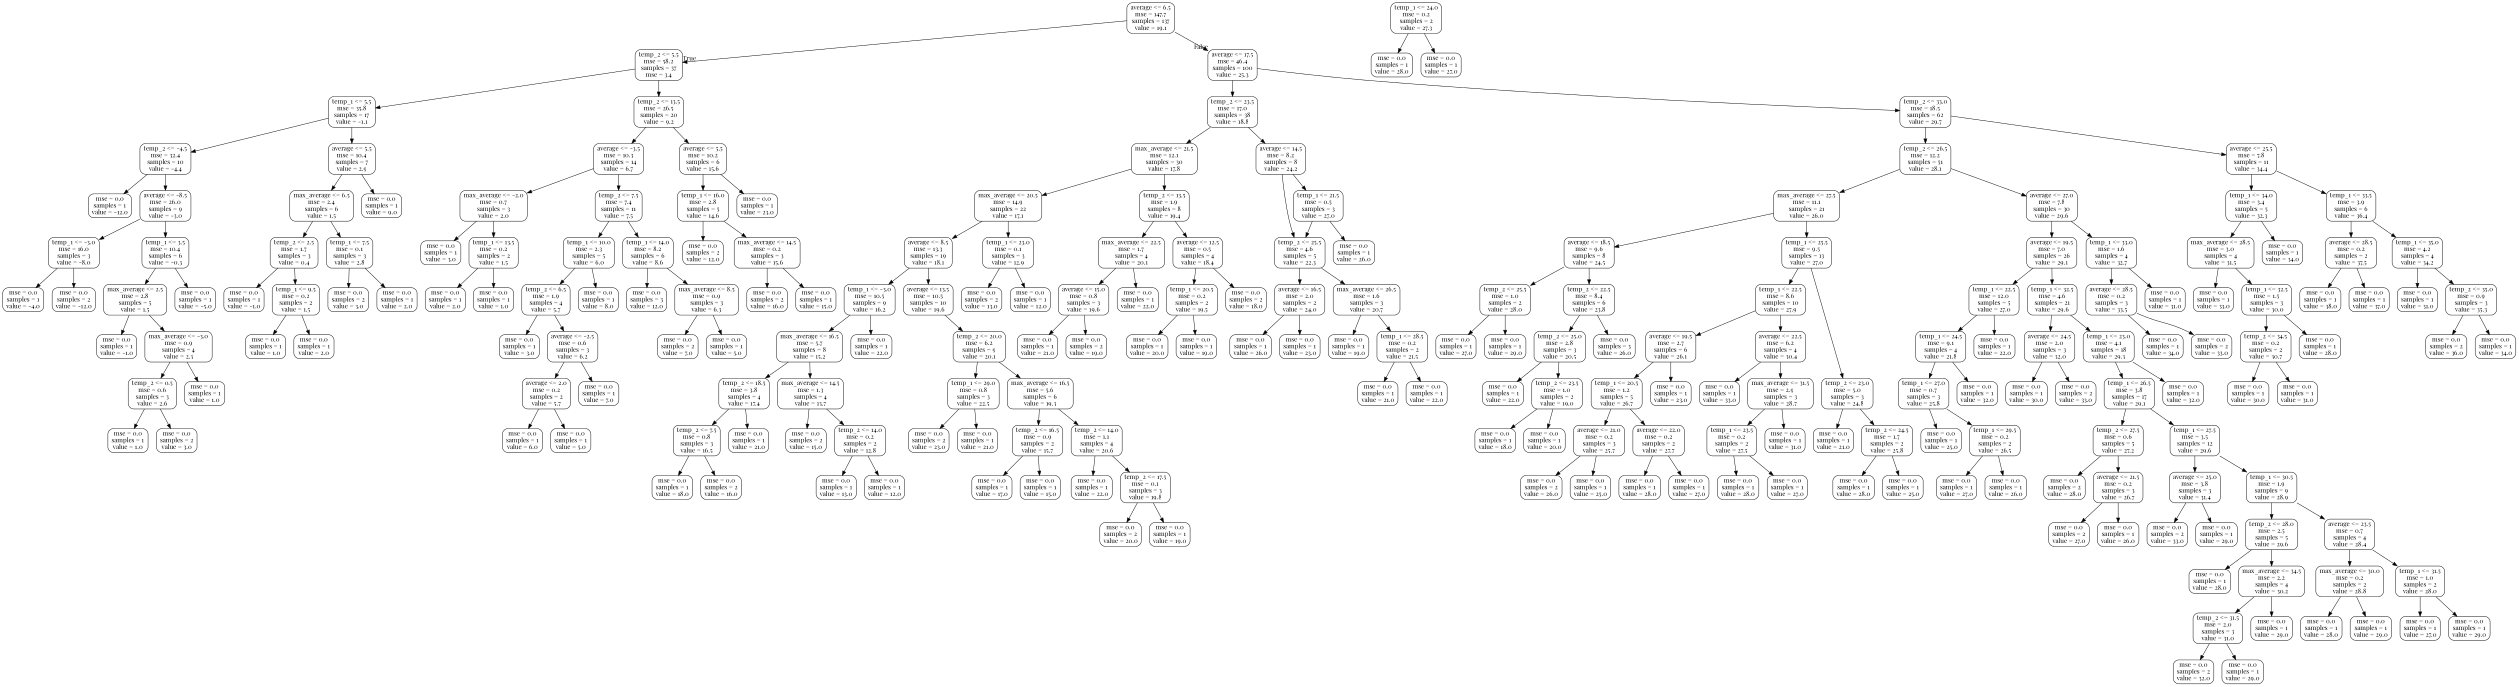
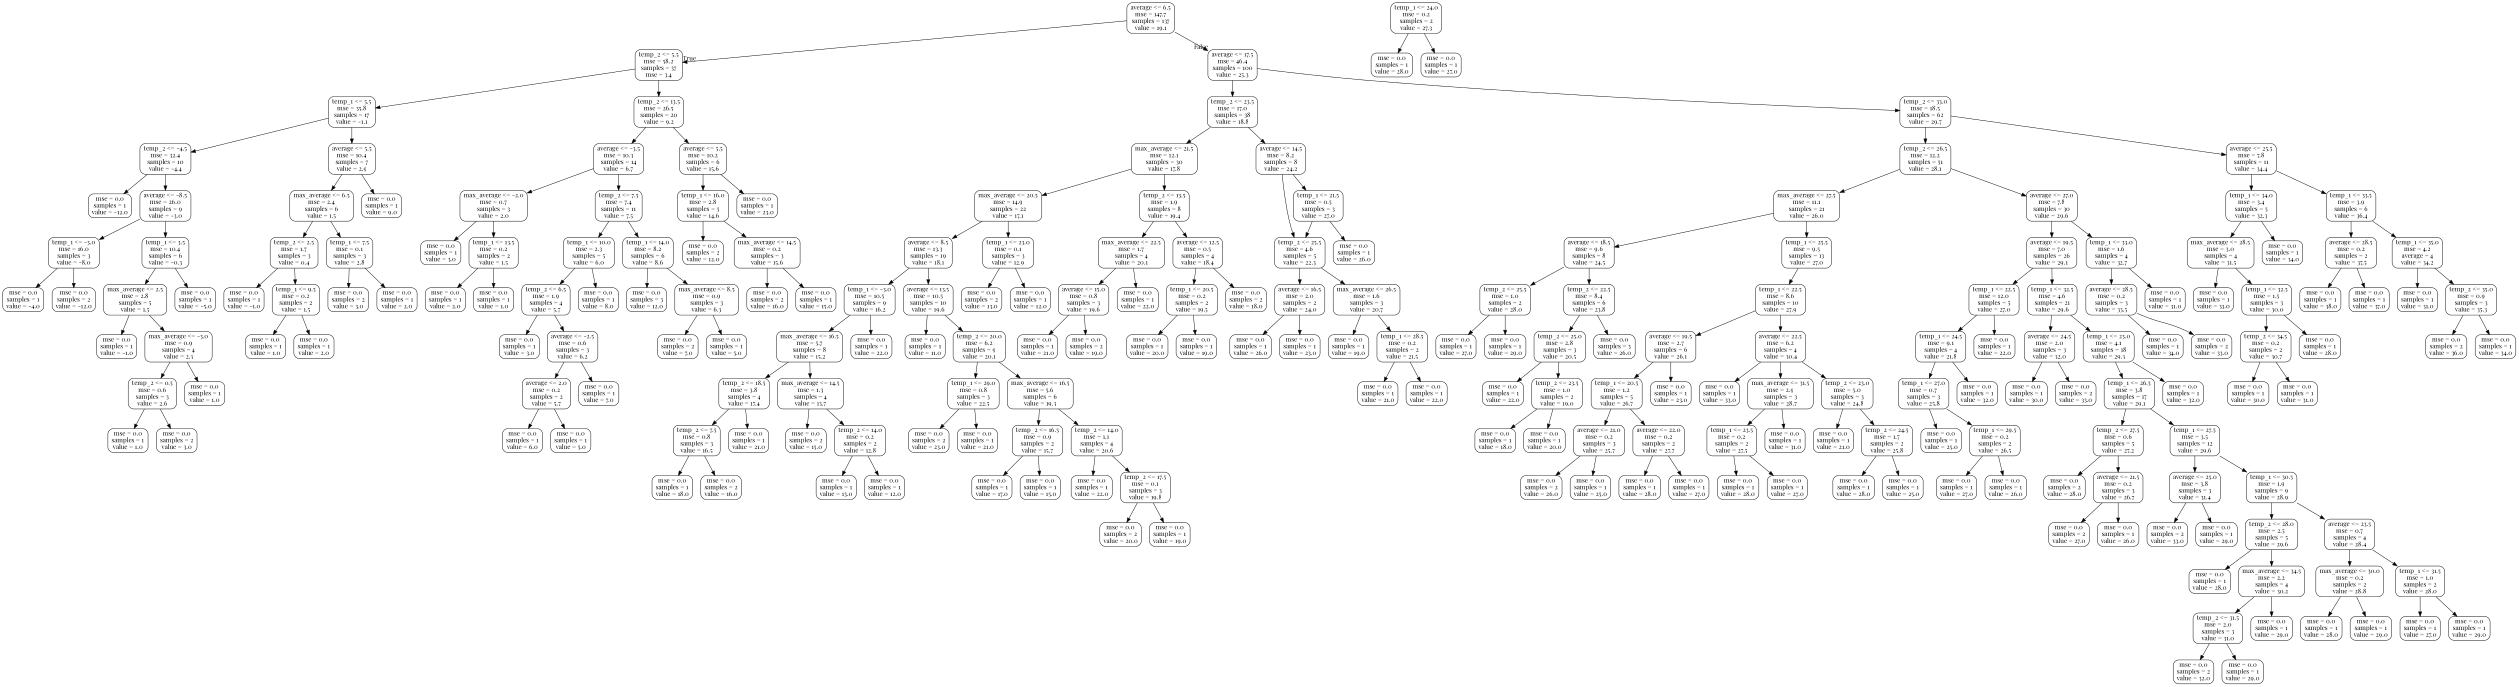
(2417, 253) -> (2417, 253)
(1826, 321) -> (1812, 369)
none -> (925, 347)
